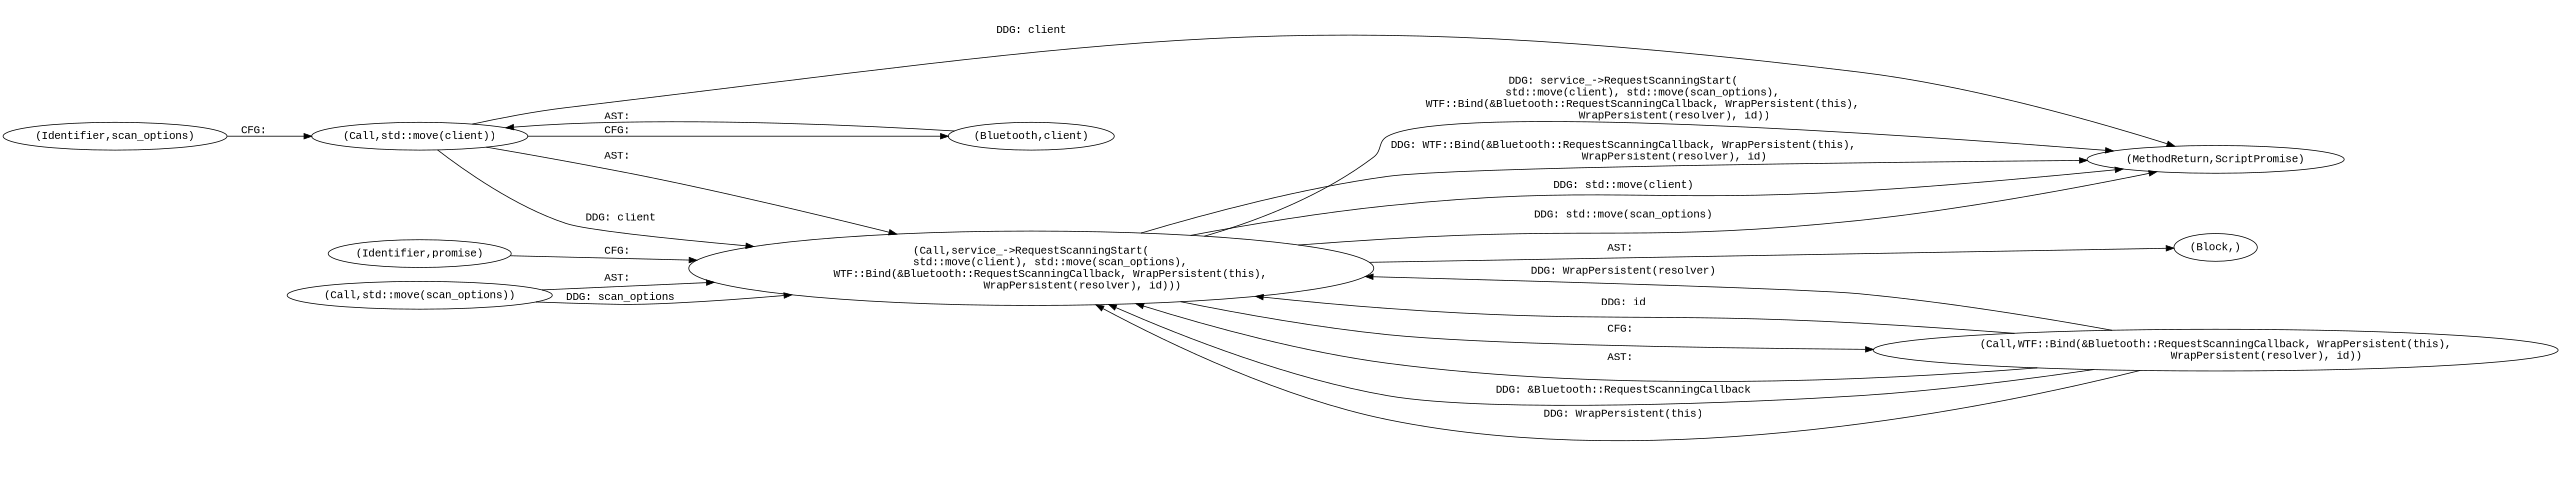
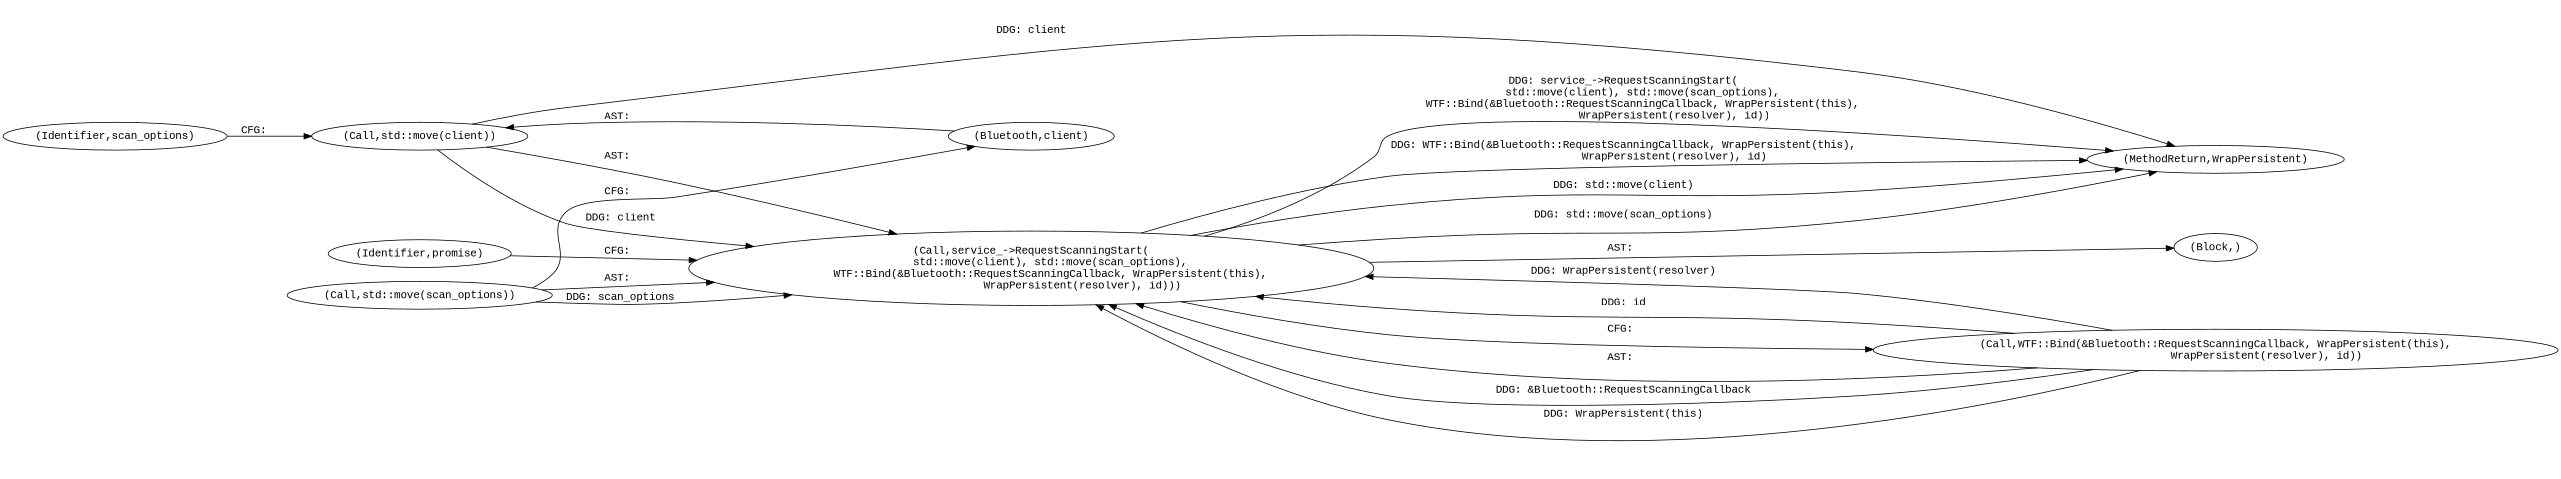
(734, 136) -> (734, 188)
(2216, 159) -> (2216, 159)
